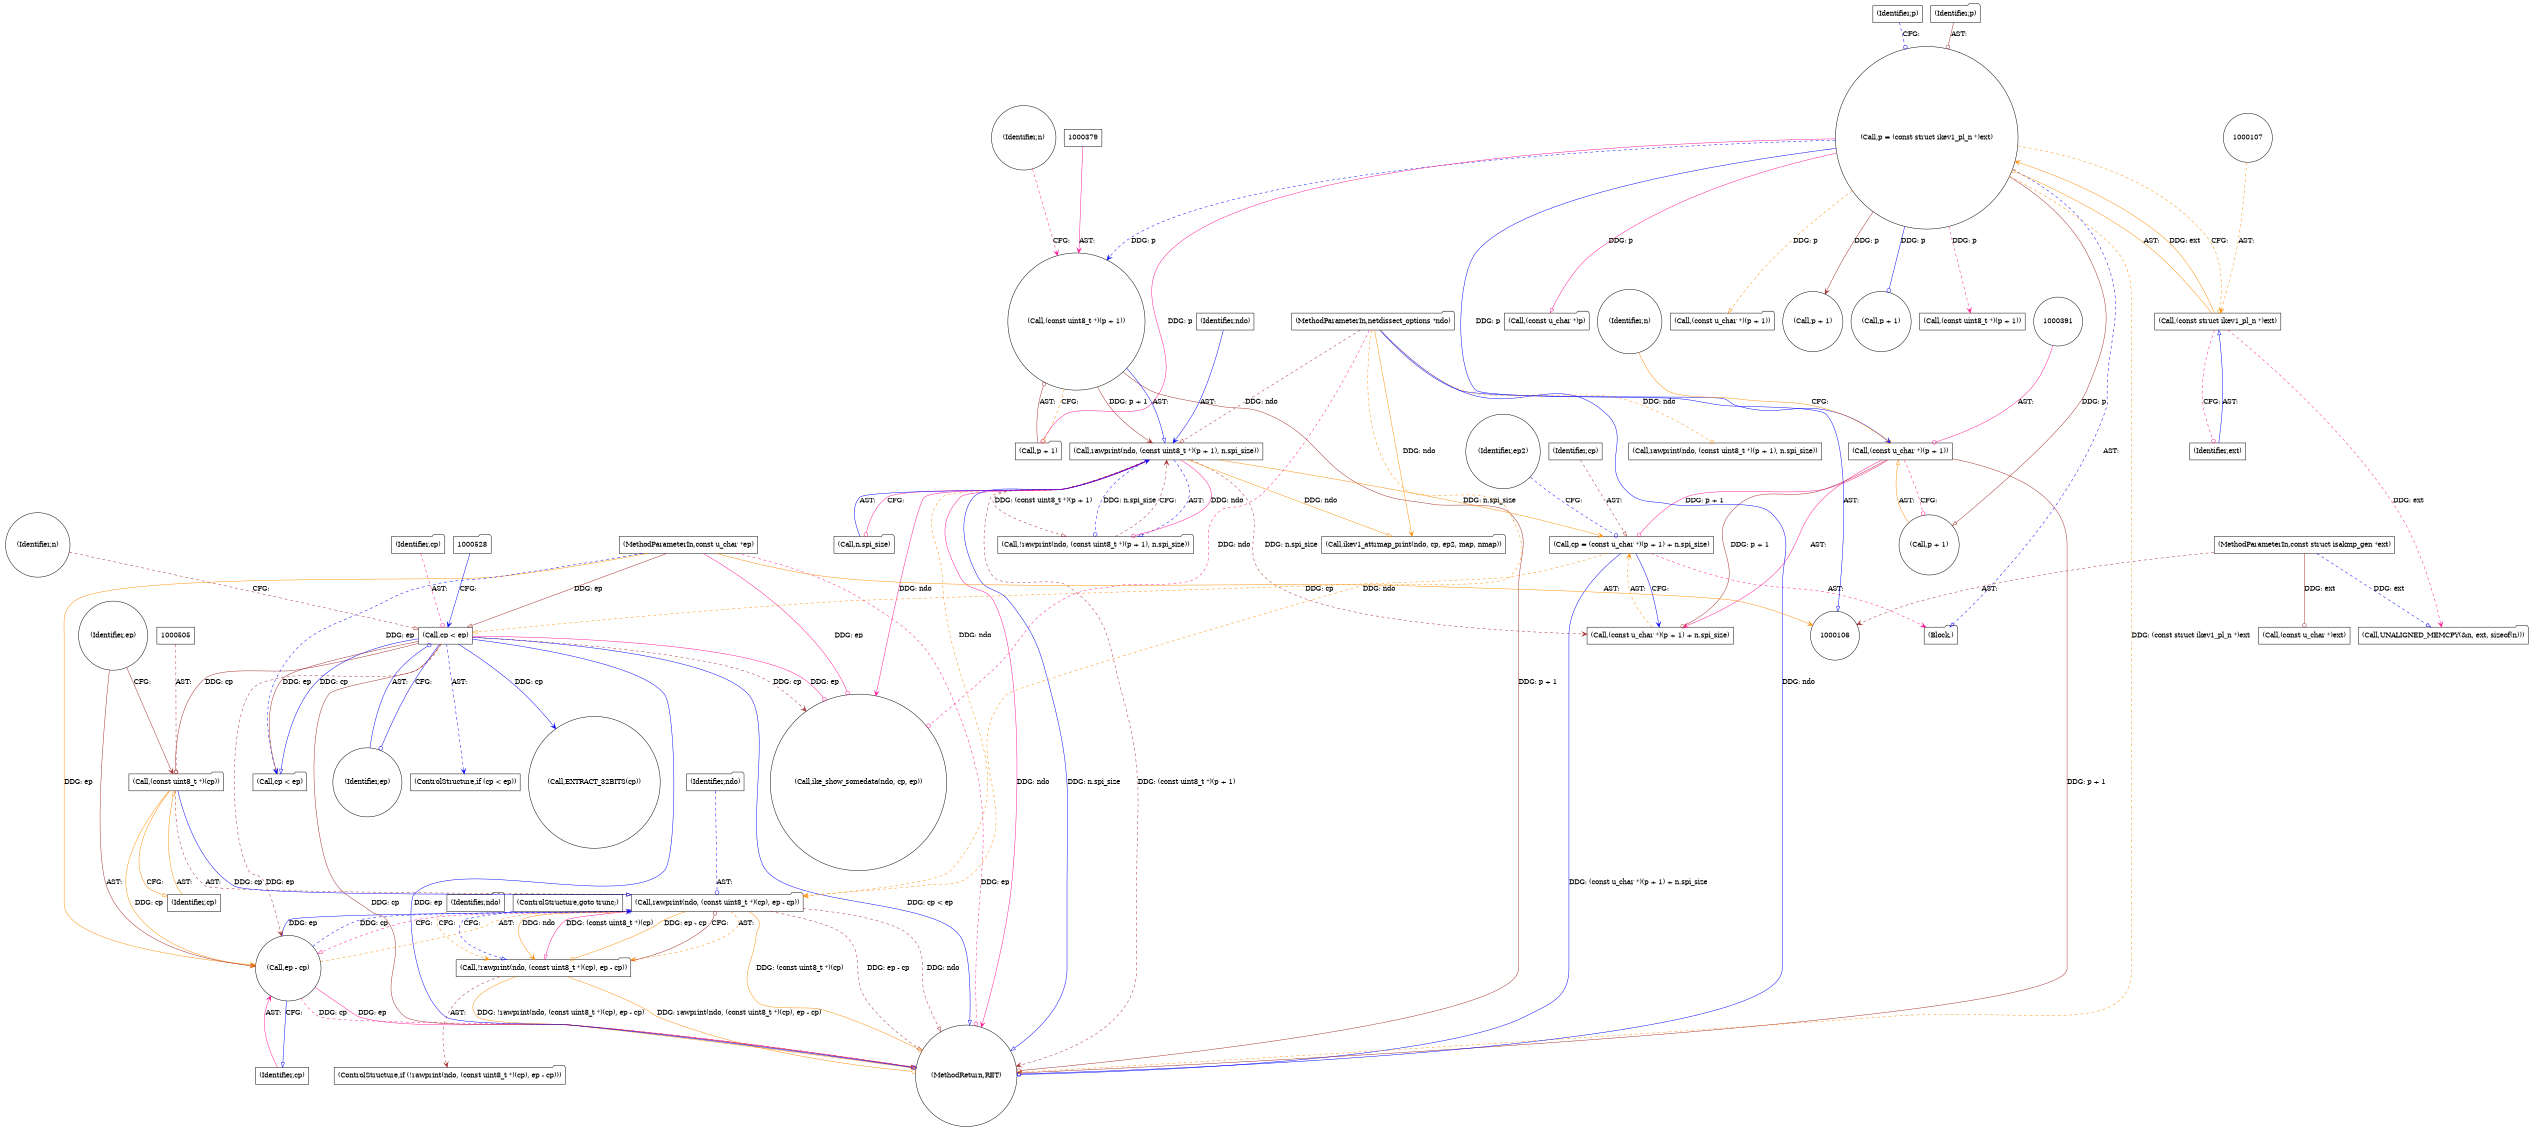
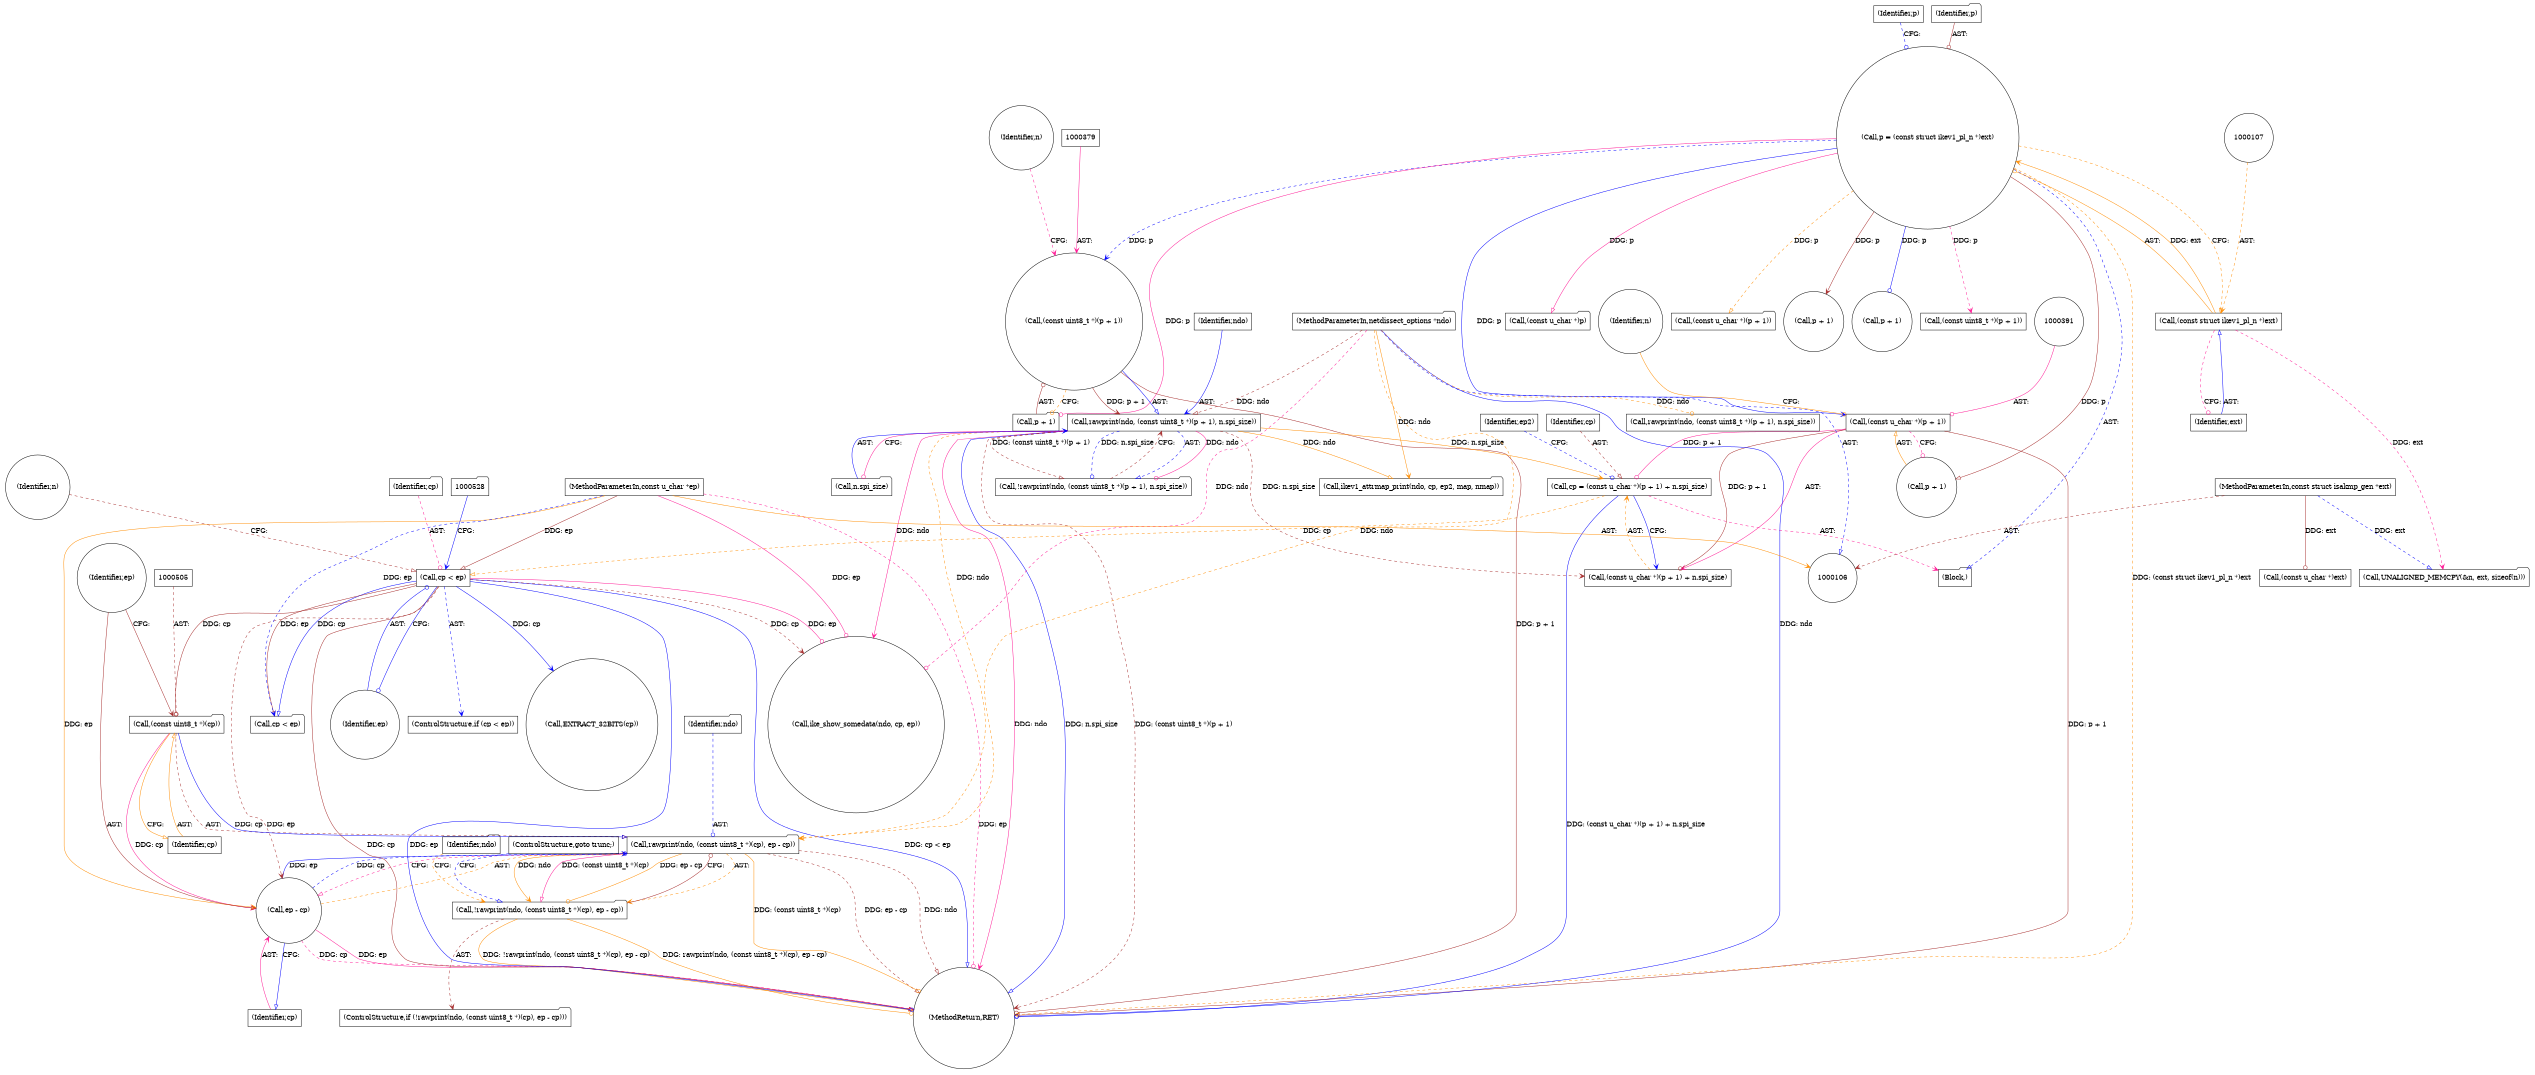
(2154, 192) -> (2154, 192)
(1707, 403) -> (1709, 402)
(1503, 451) -> (1509, 423)
(134, 911) -> (135, 853)
